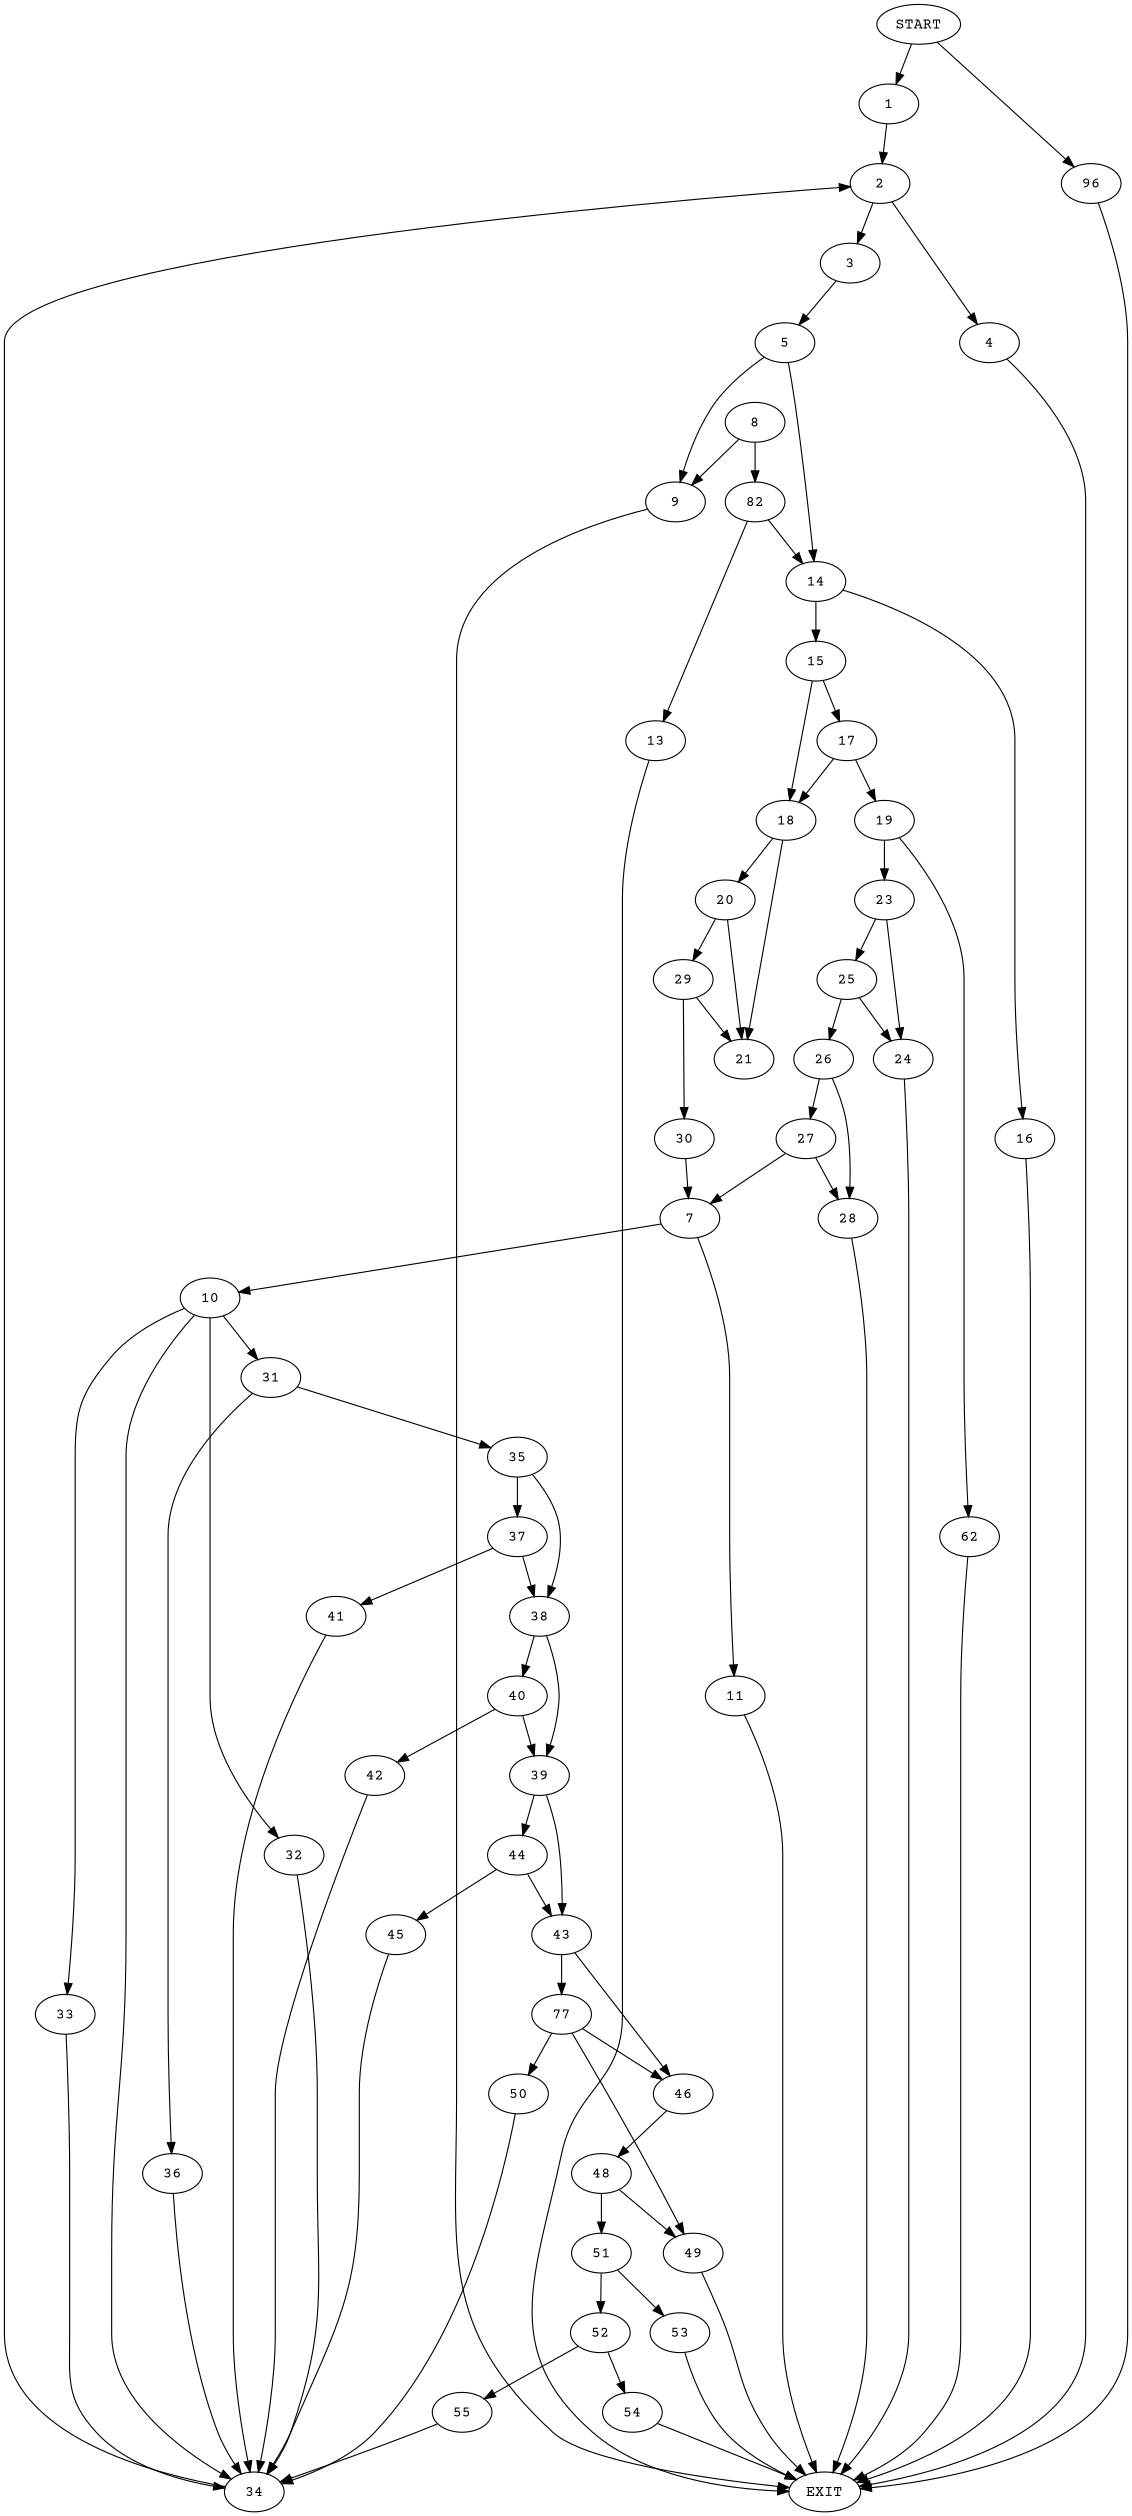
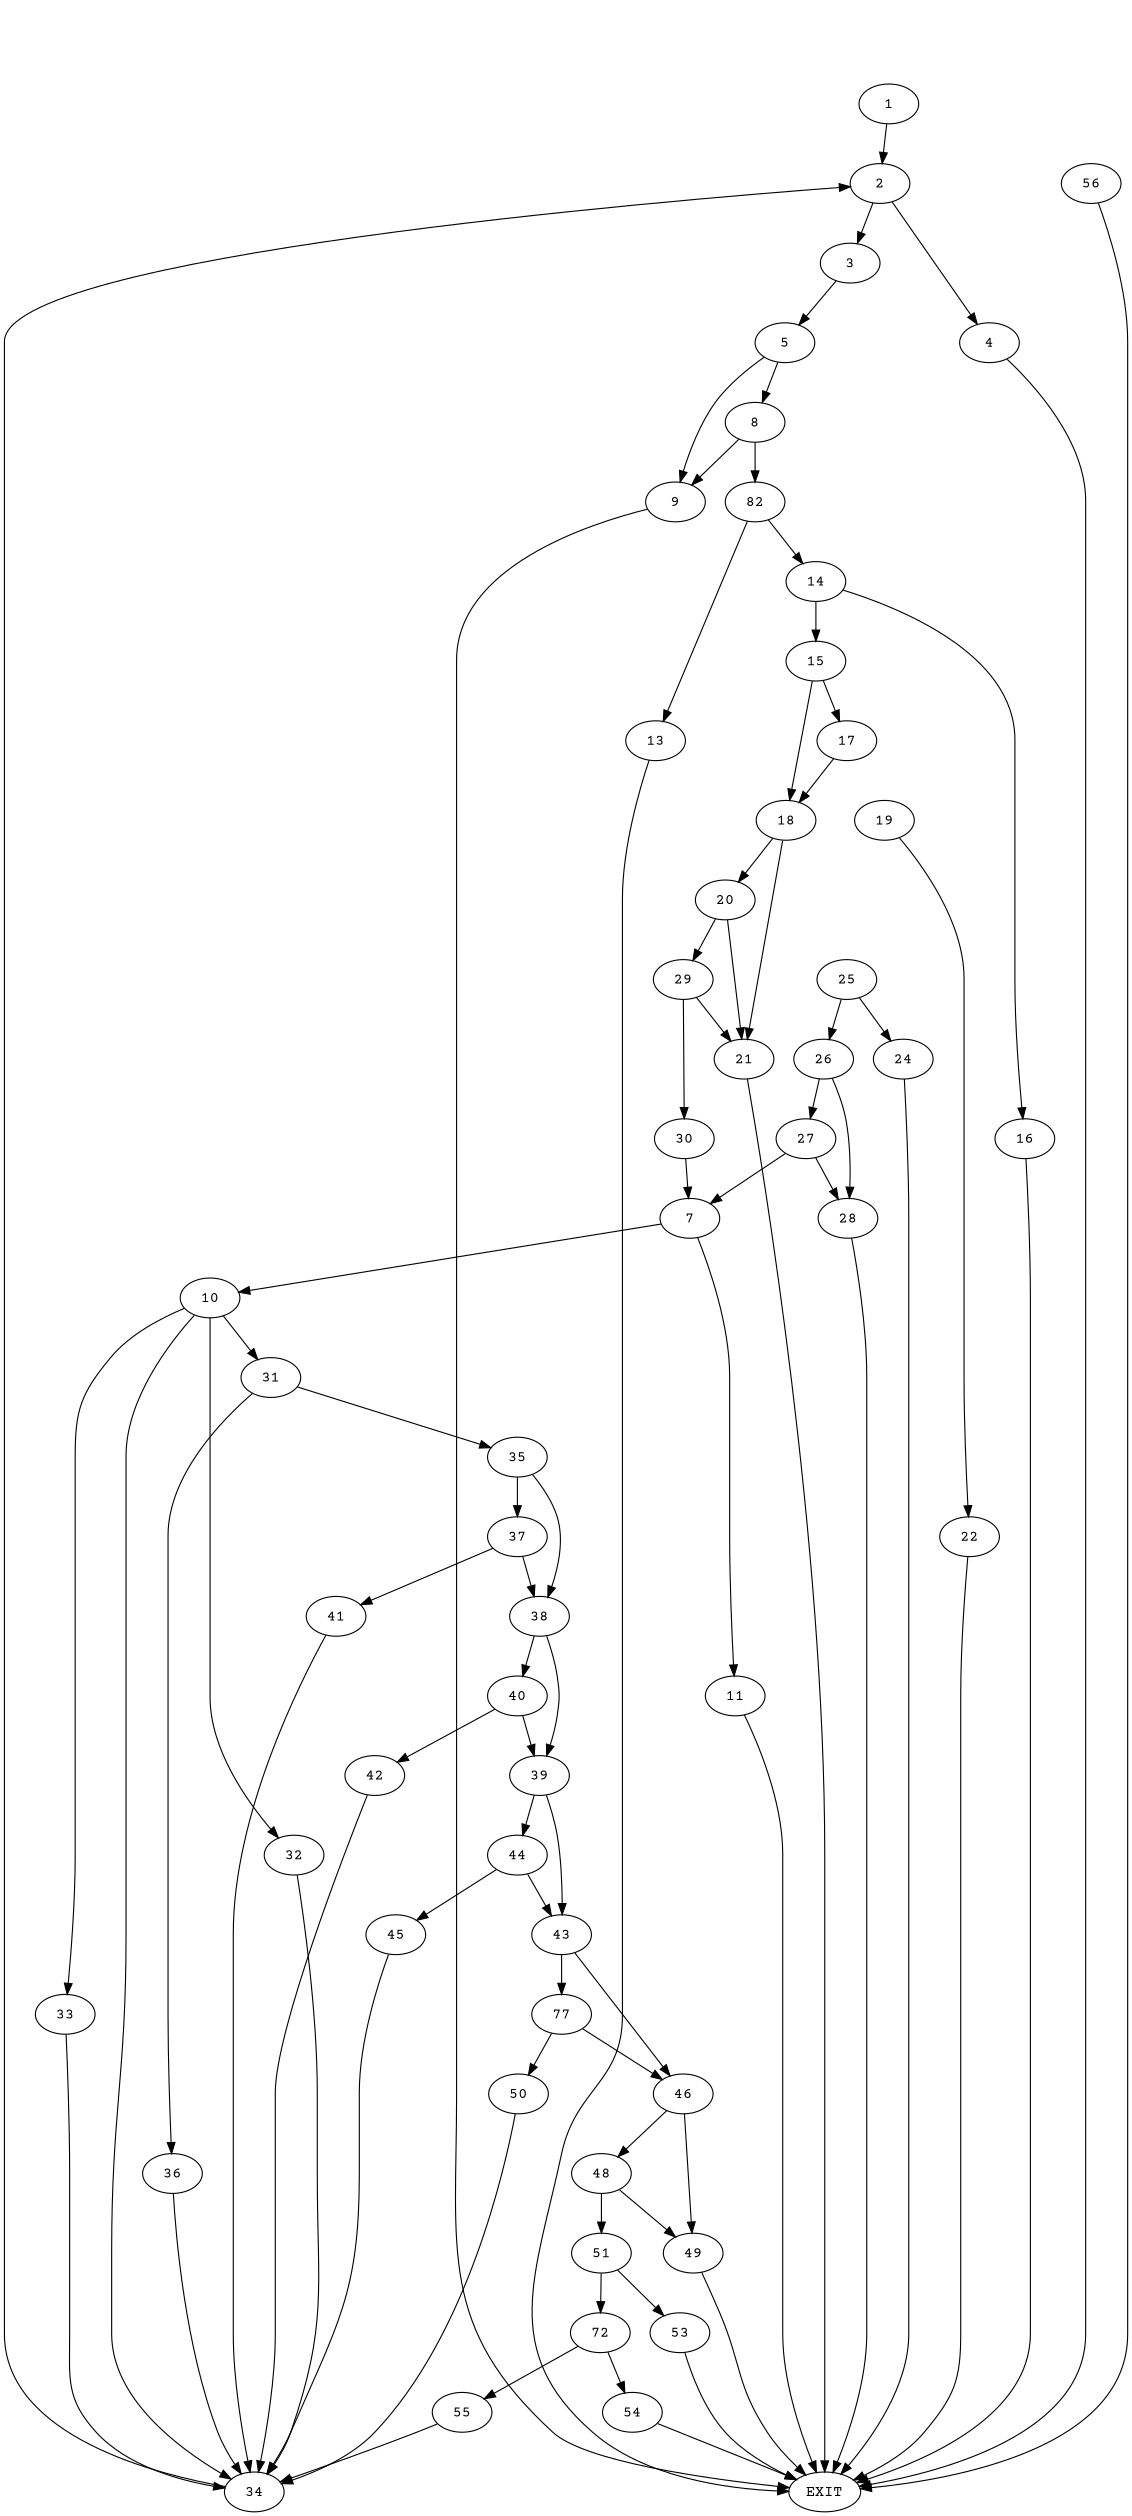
(919, 24) -> none
(1091, 184) -> (1091, 184)
(802, 456) -> (772, 377)
(863, 775) -> none
(884, 900) -> none
(970, 1537) -> (970, 1537)
none -> (823, 1768)
(627, 2128) -> (688, 2168)
(600, 2333) -> (600, 2333)
